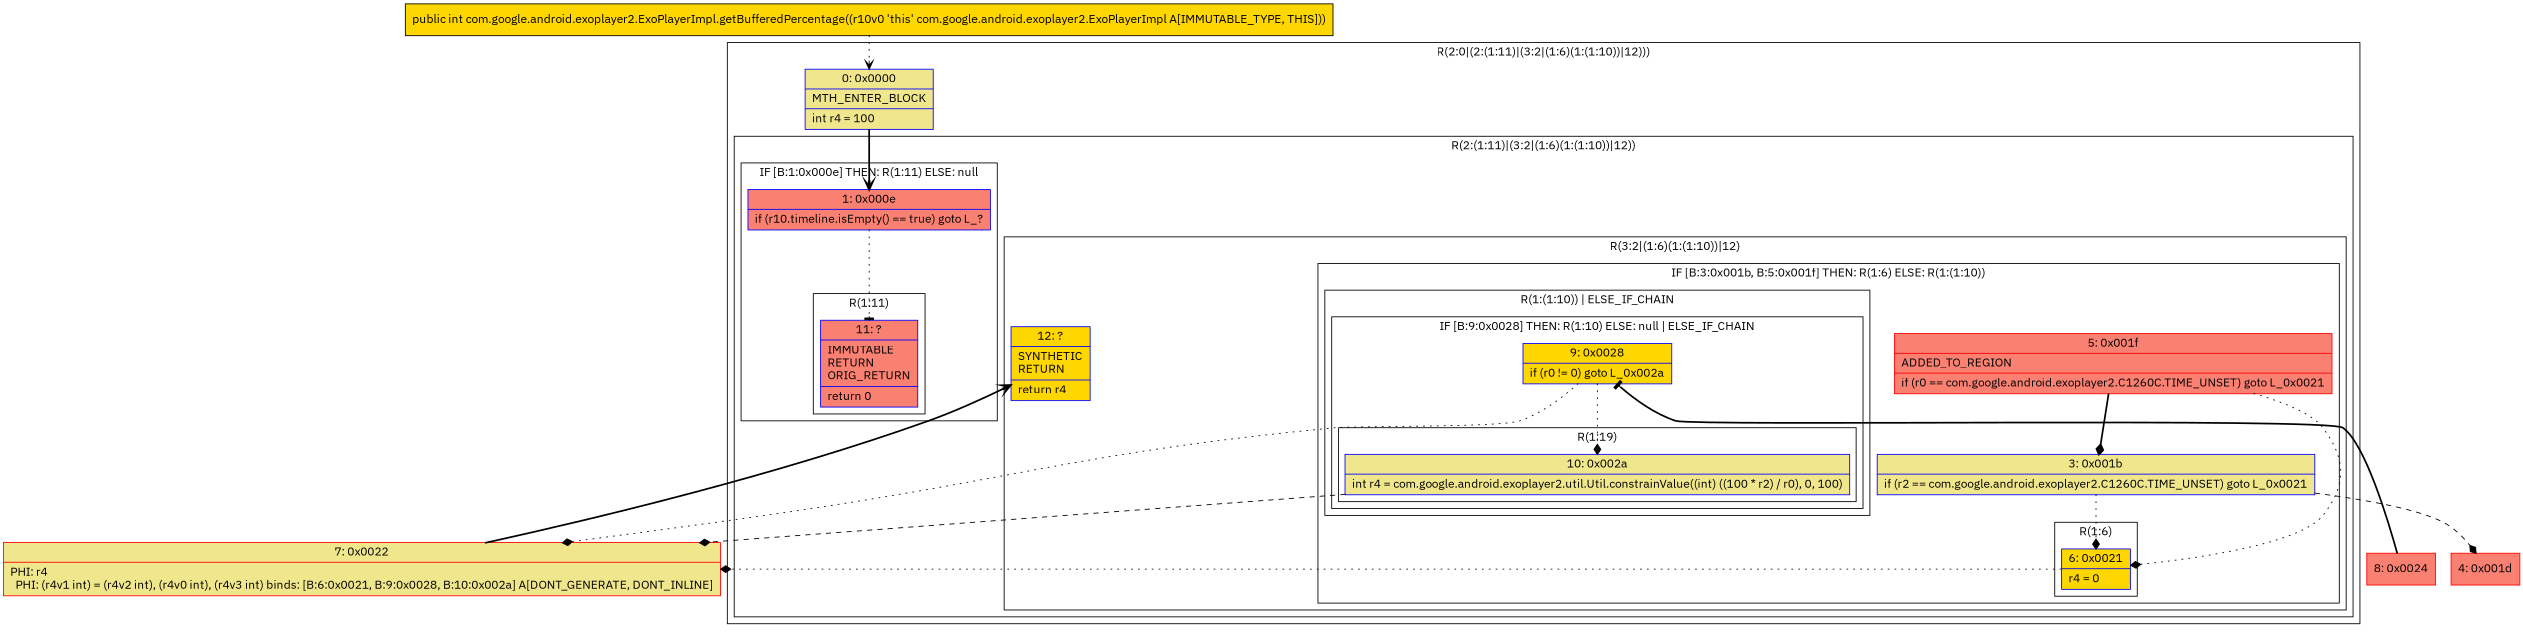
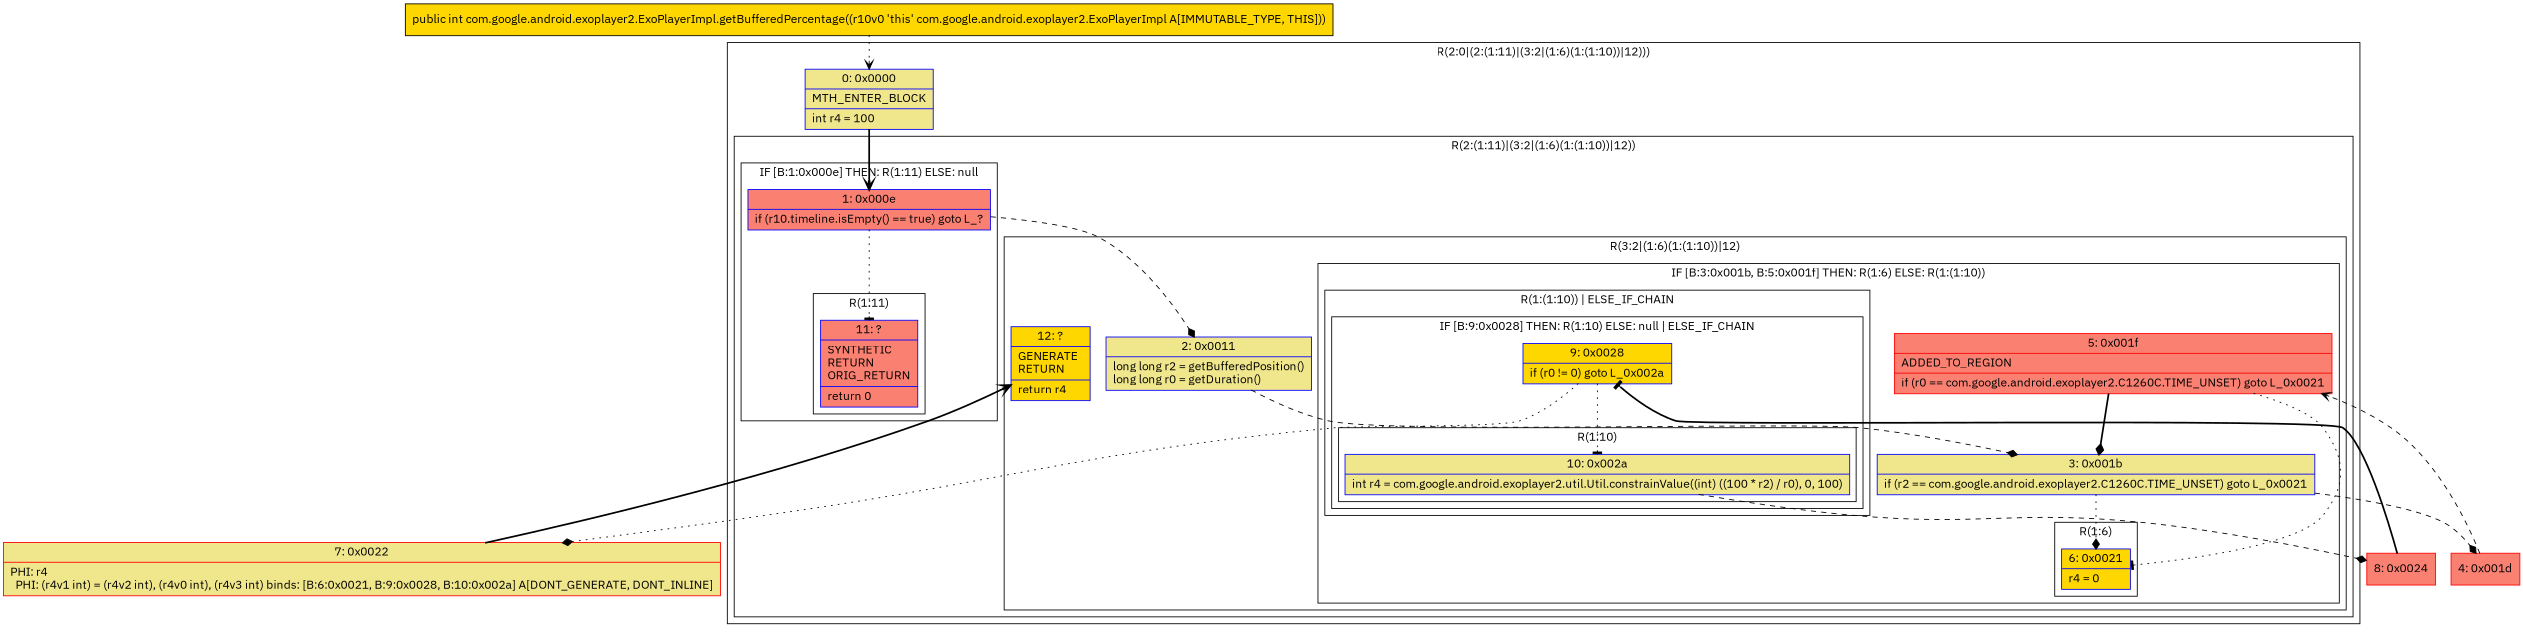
(861, 350) -> (860, 350)
(1051, 356) -> (1048, 356)
none -> (1209, 364)
(1597, 417) -> (1597, 417)
(1597, 438) -> (1597, 438)
none -> (2423, 457)
(1028, 518) -> (2028, 518)
(2314, 523) -> (2314, 523)
(1396, 569) -> none
